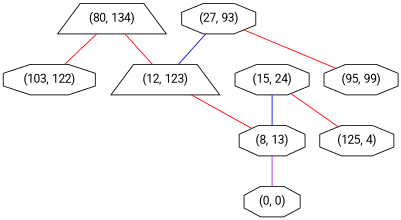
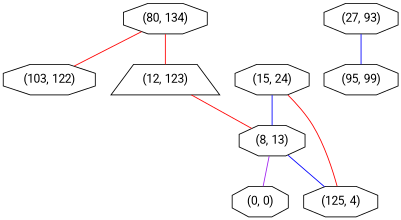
(112, 19) -> (165, 19)
(192, 49) -> none
(290, 49) -> (361, 49)
none -> (306, 171)
